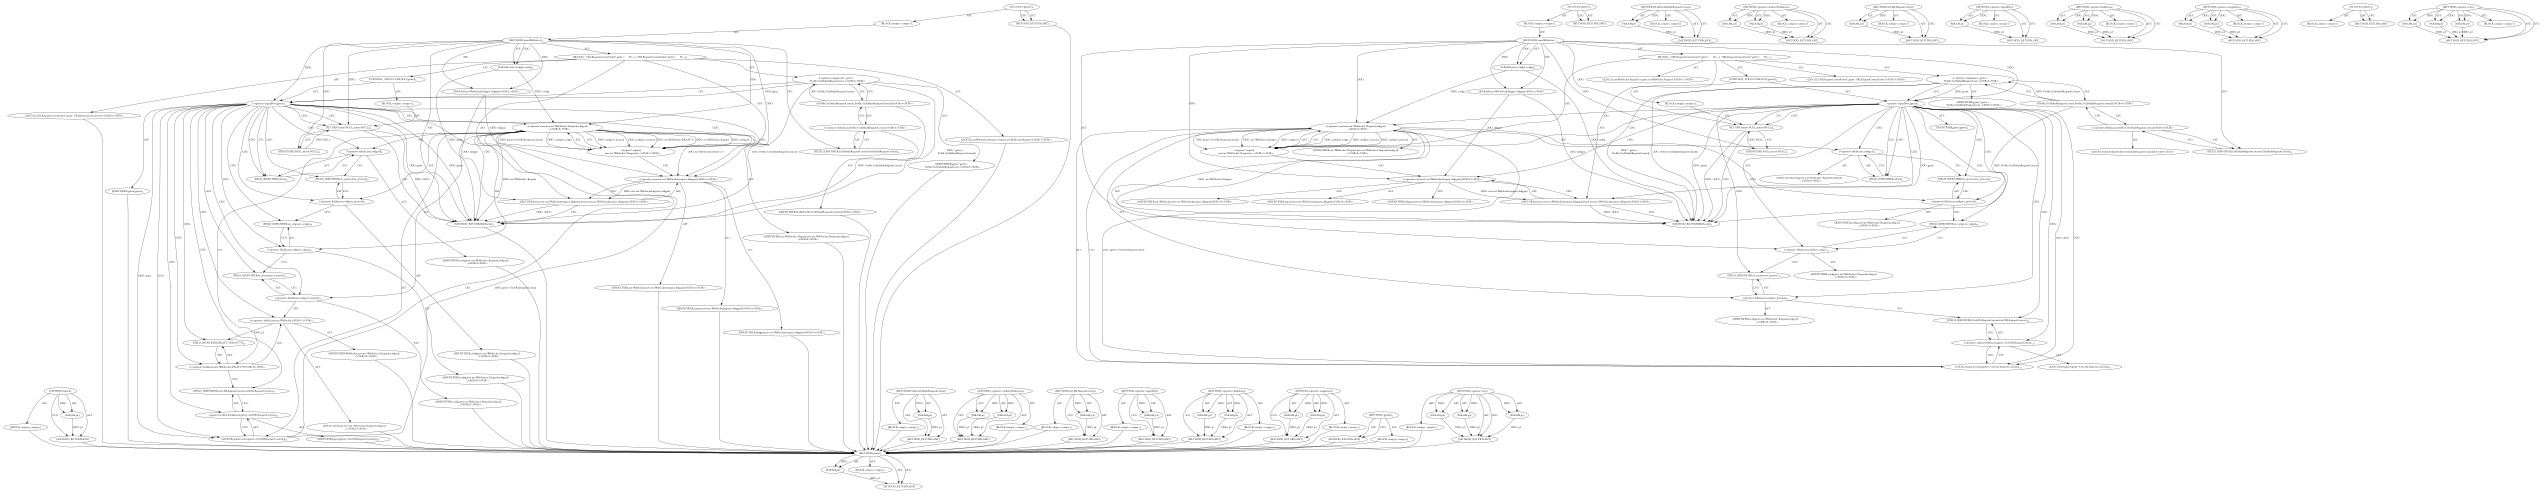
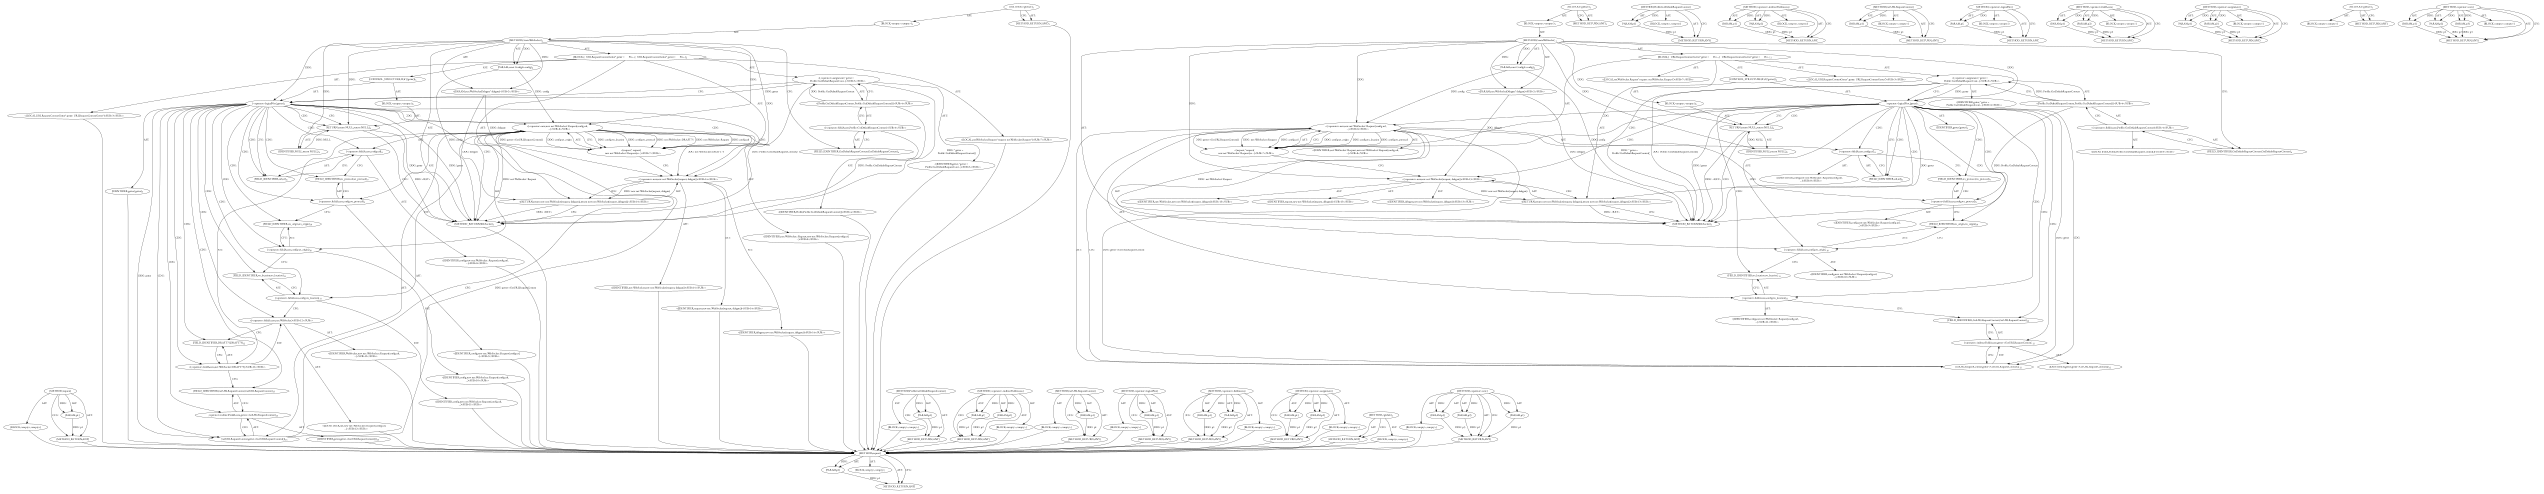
(259, 333) -> (259, 333)
